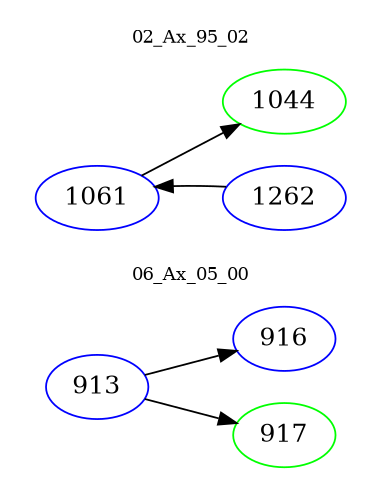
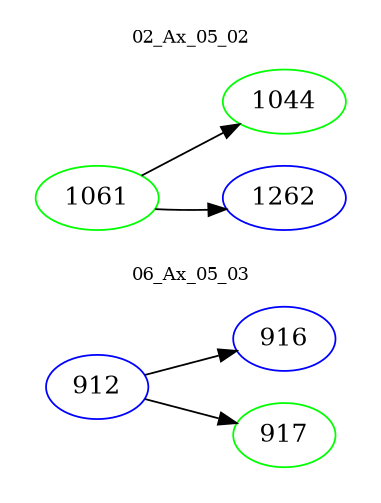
(191, 38) -> (191, 38)
(200, 186) -> (182, 210)
(97, 198) -> (97, 198)
(191, 276) -> (191, 276)
(97, 387) -> (97, 387)
